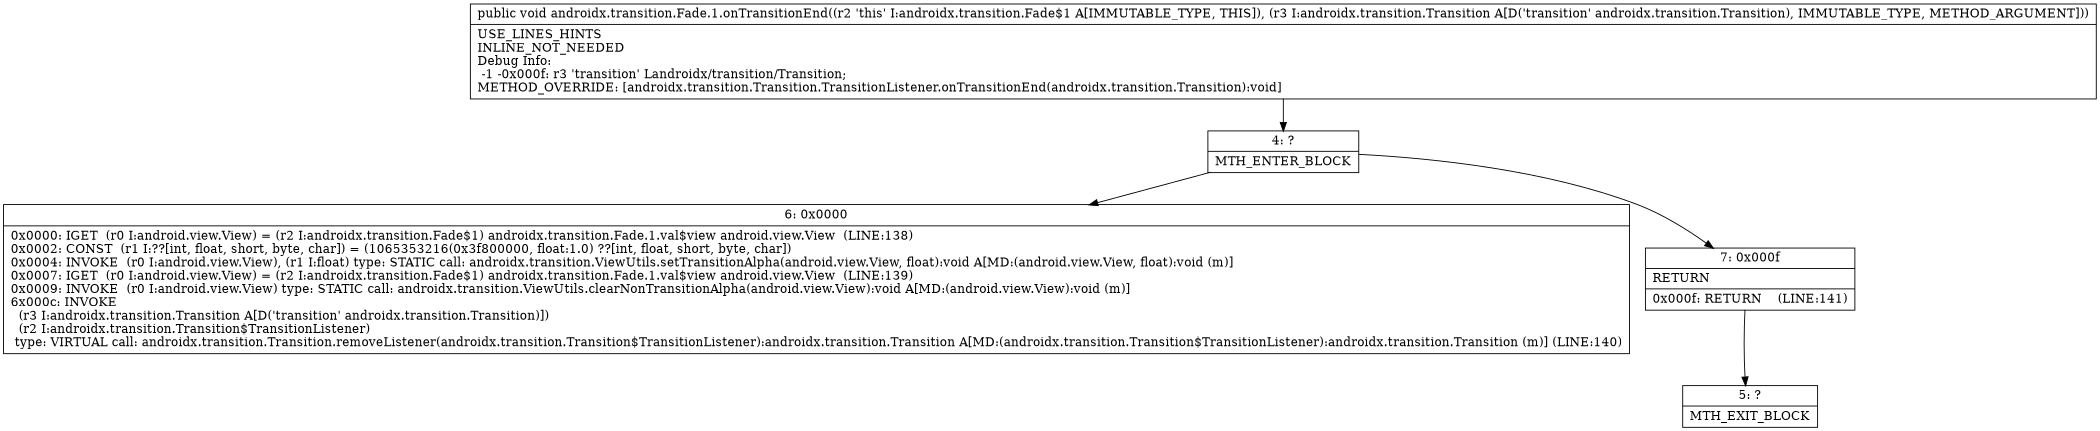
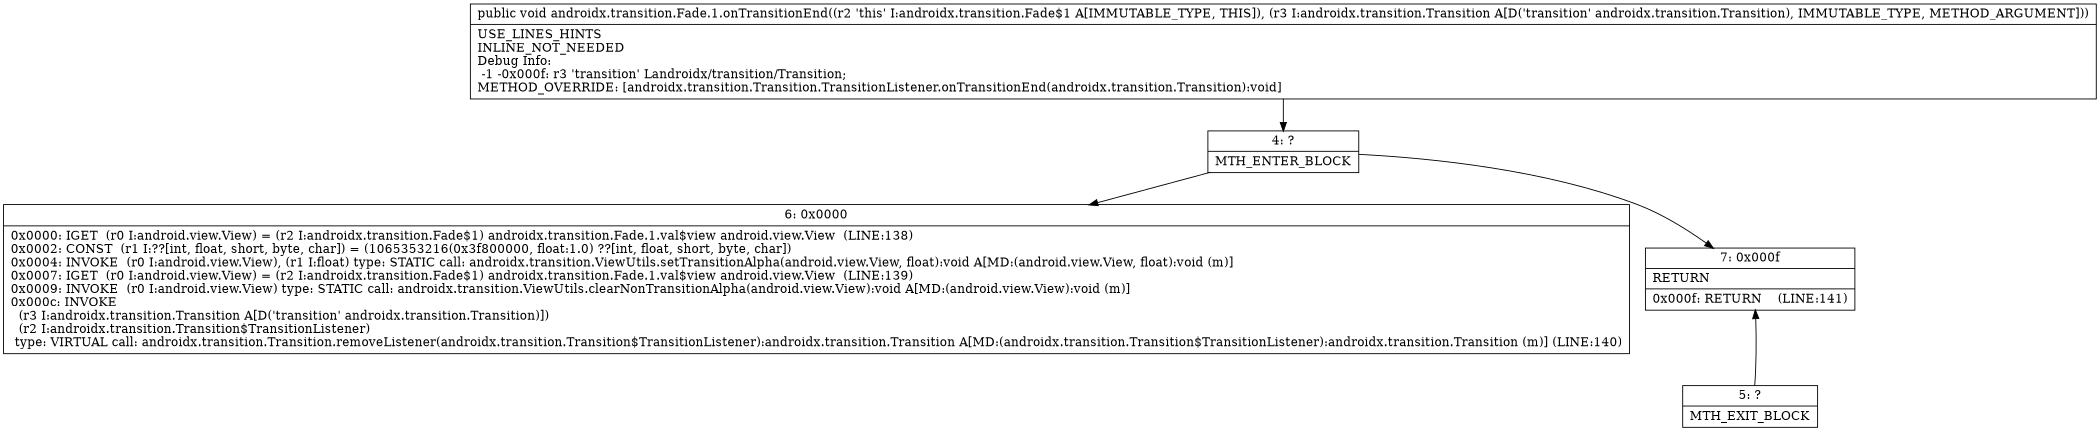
(68, 303) -> (68, 303)
(1744, 343) -> (1756, 352)
